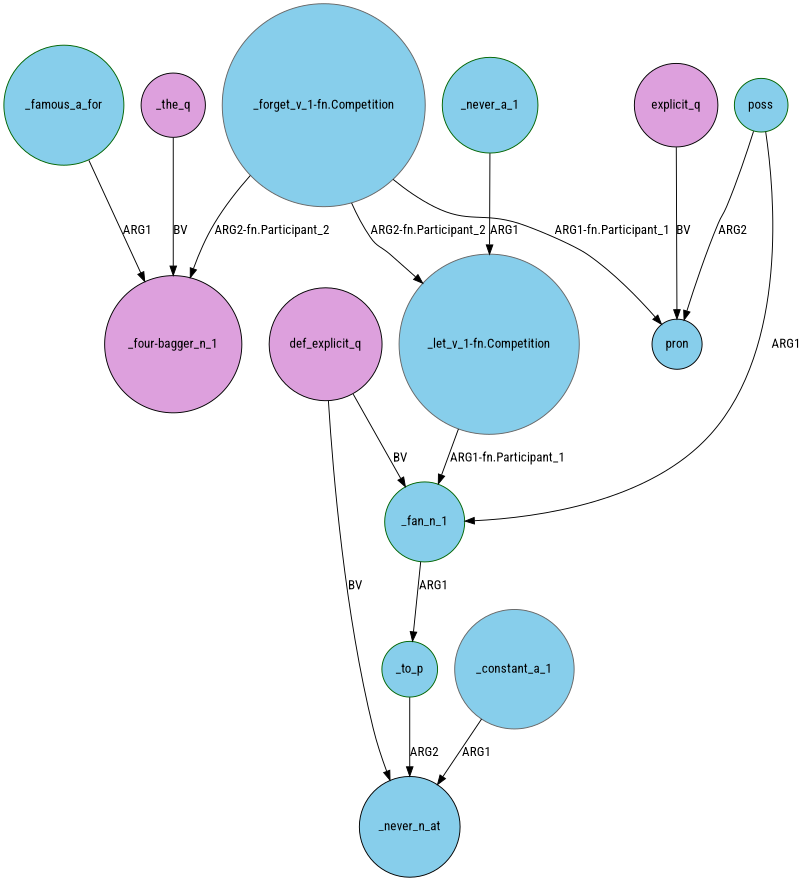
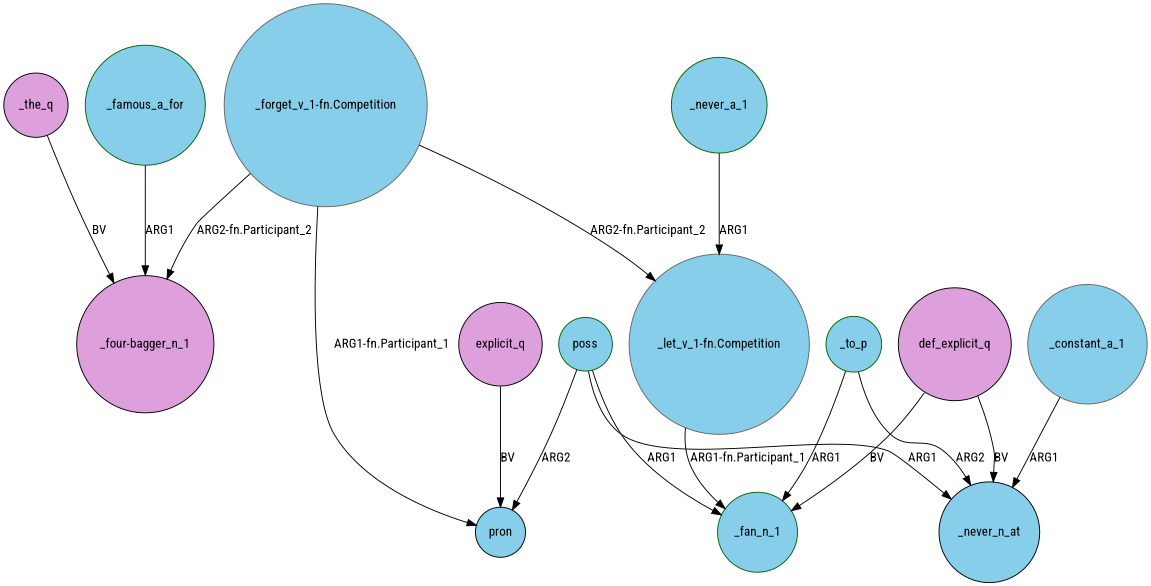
none -> (753, 448)
(417, 597) -> (821, 434)
